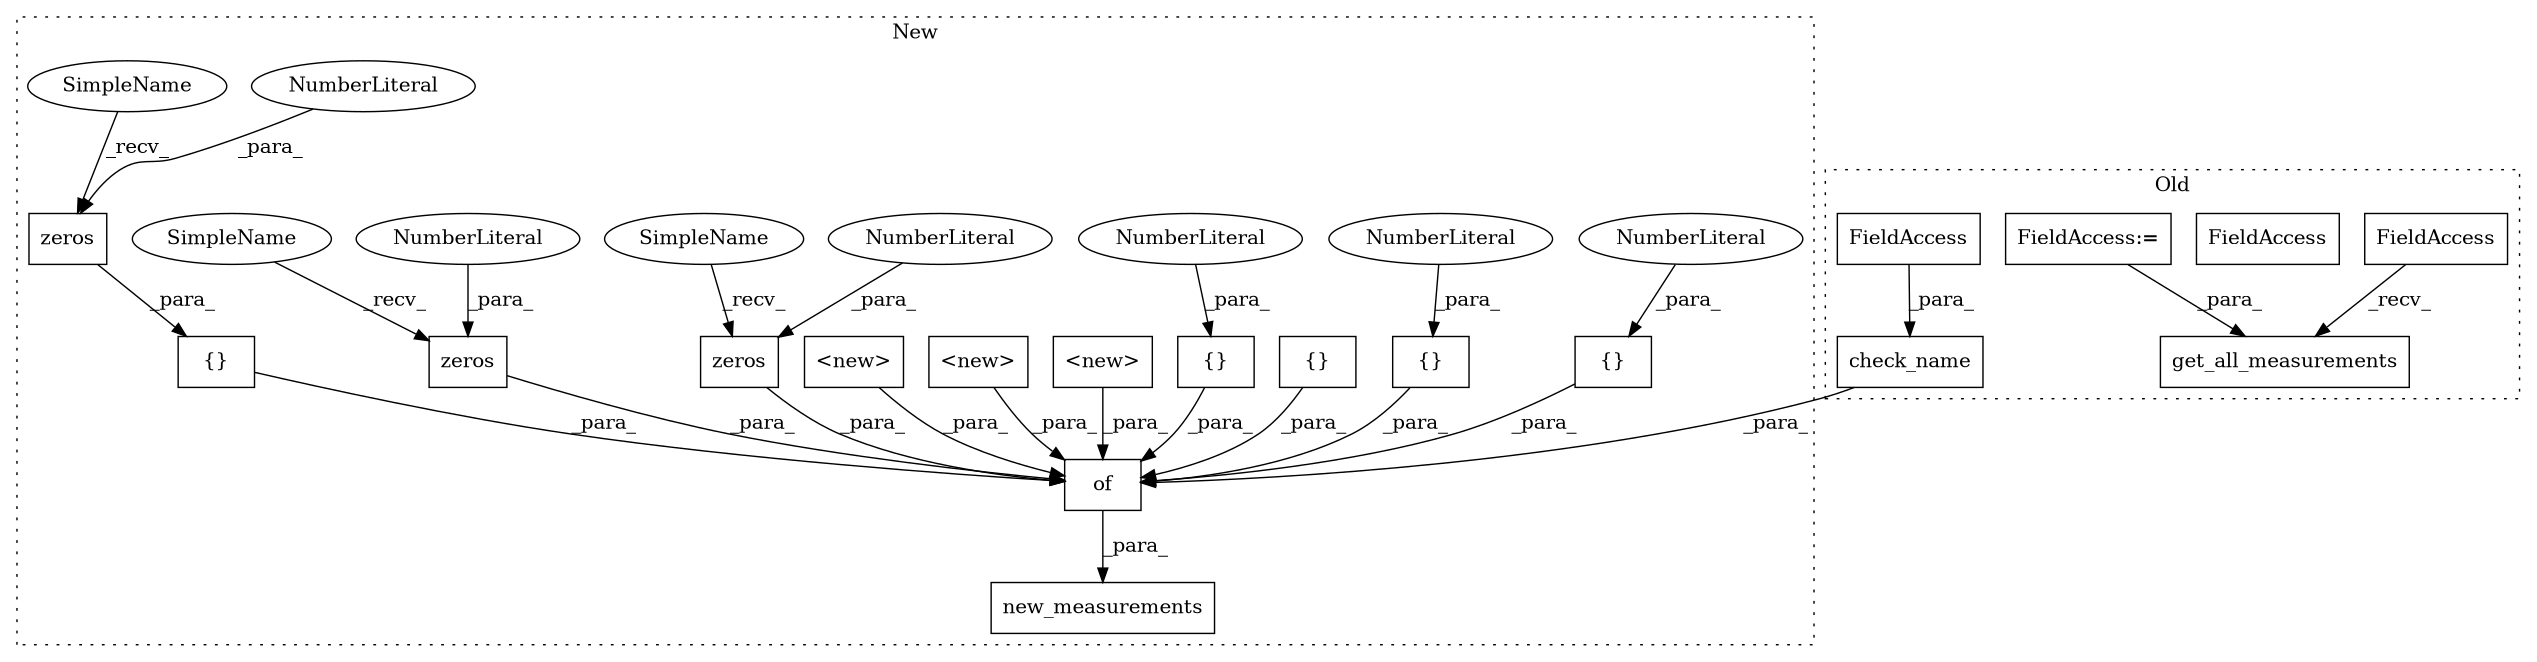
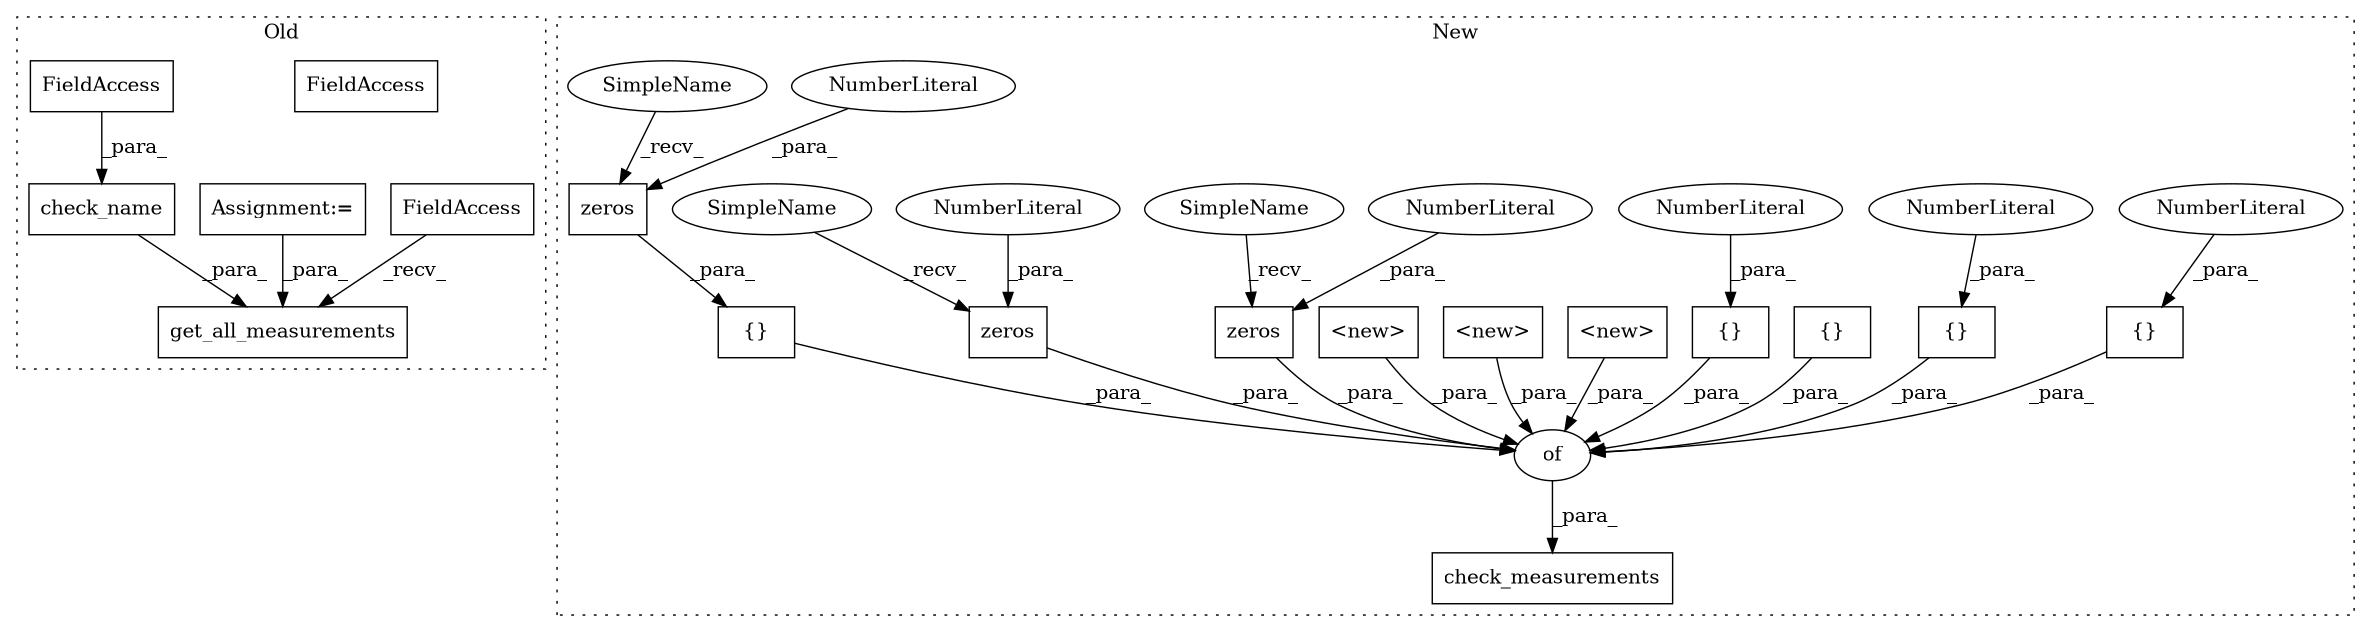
(2088, 239) -> (283, 209)
(1508, 456) -> (186, 267)
(1103, 485) -> (1552, 455)
(1103, 608) -> (1552, 578)
